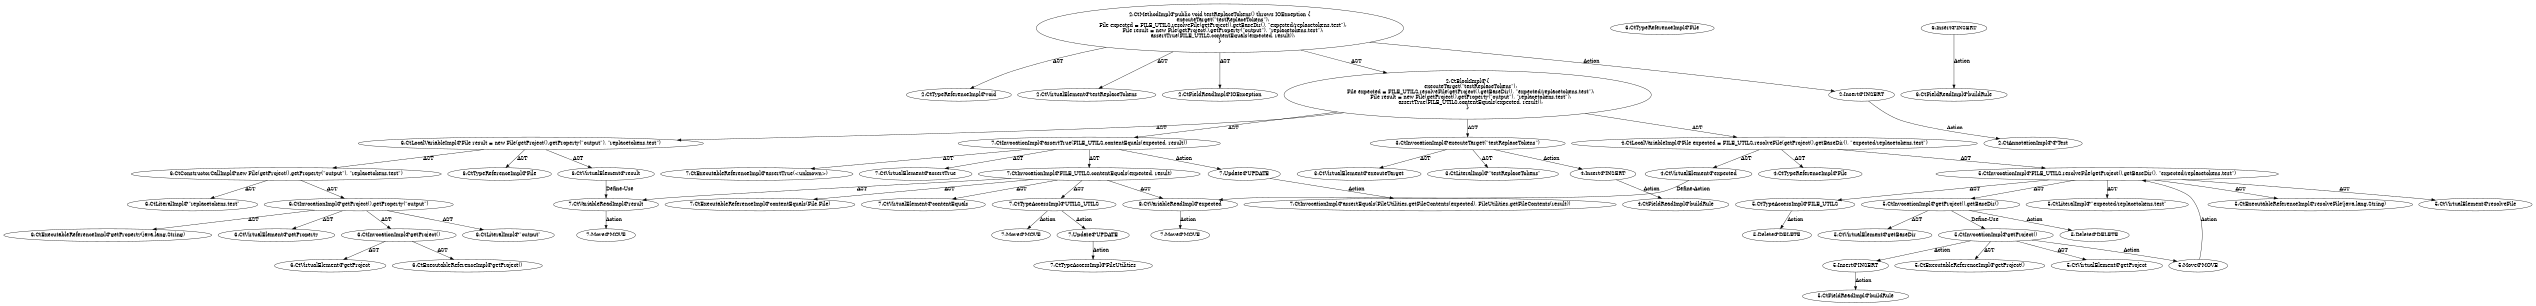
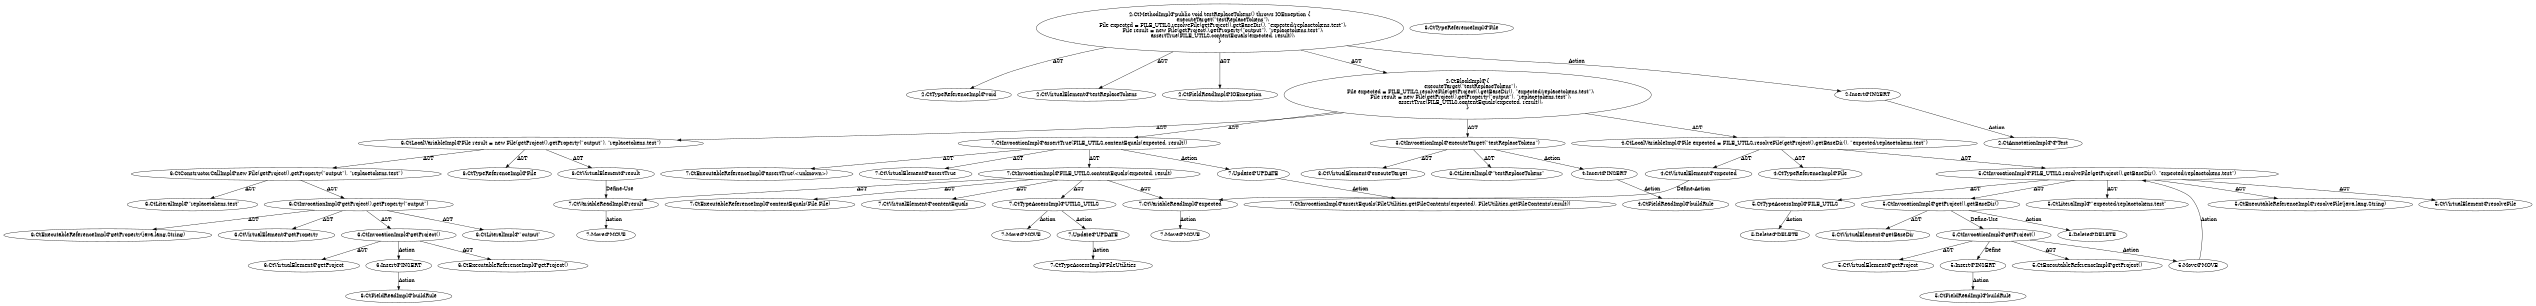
(1180, 205) -> (1180, 205)
none -> (399, 249)
(1942, 250) -> (1993, 250)
